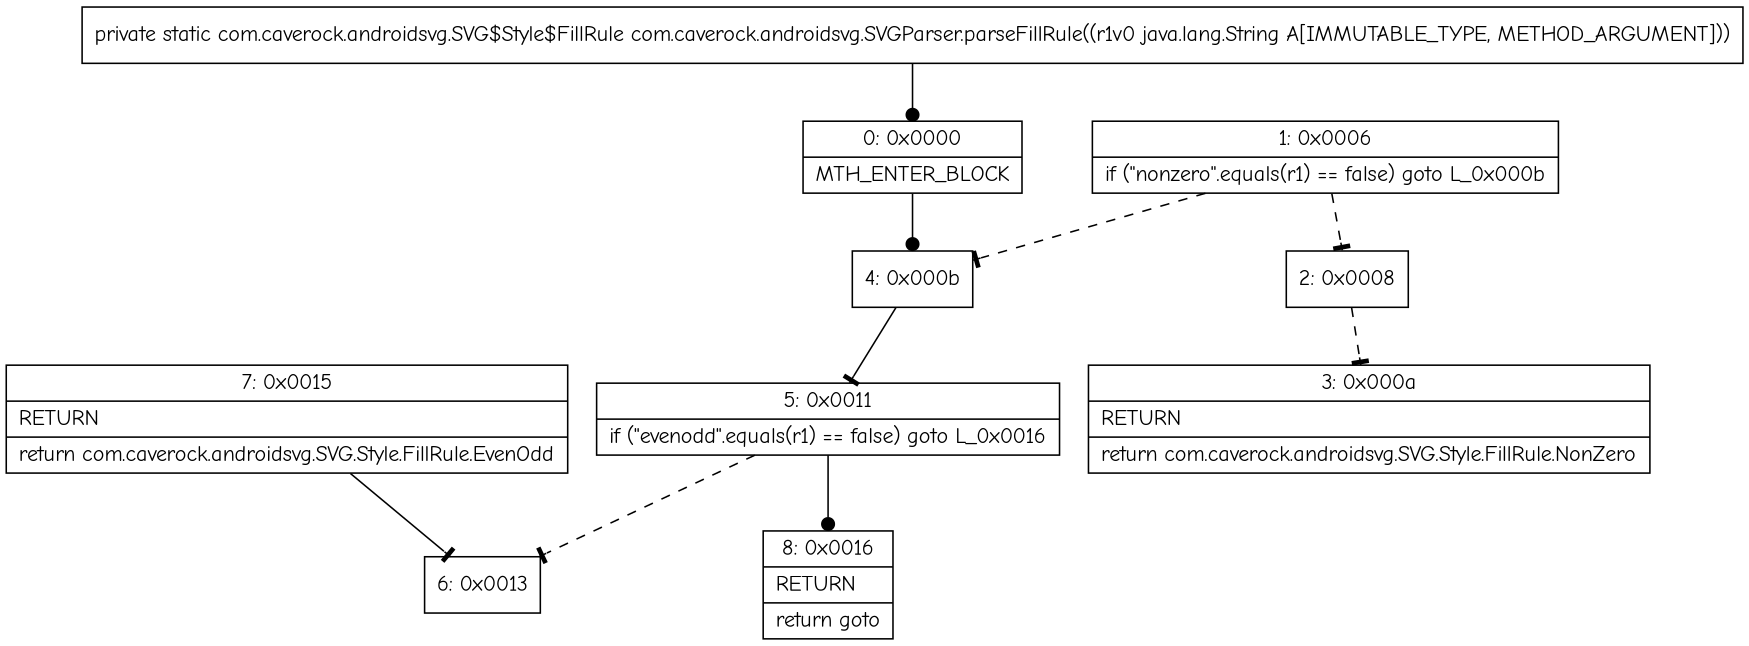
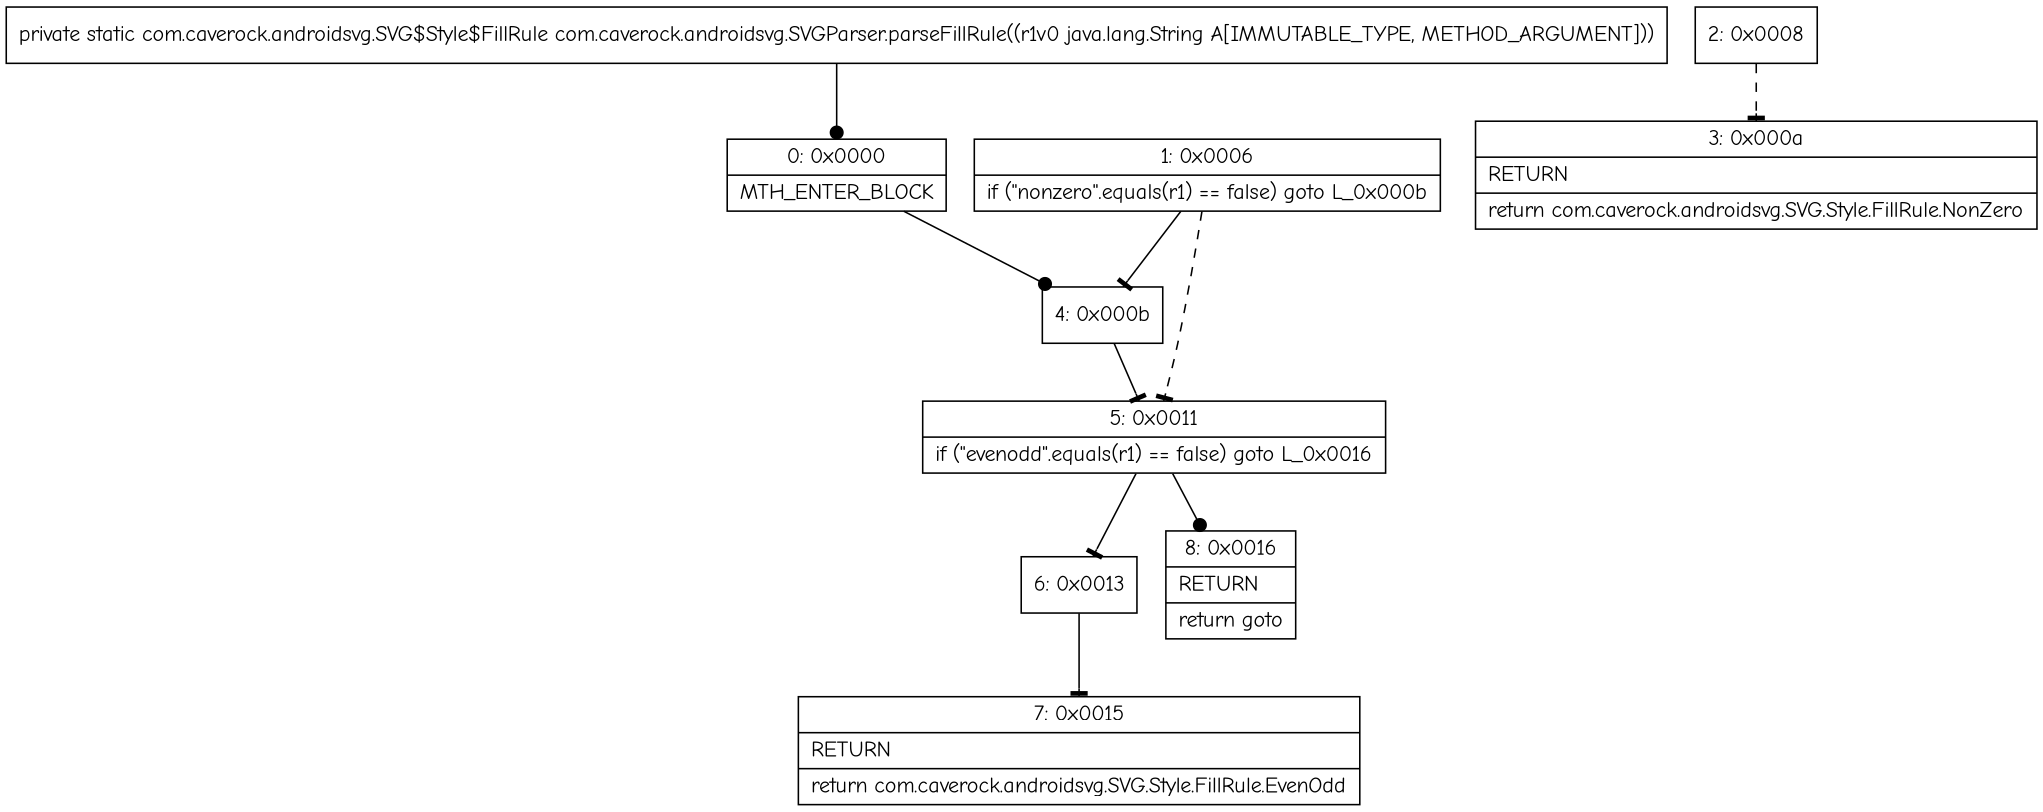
(1336, 218) -> (1186, 303)
(1093, 226) -> (1154, 246)
(651, 504) -> (1116, 511)
(397, 512) -> (1079, 651)
